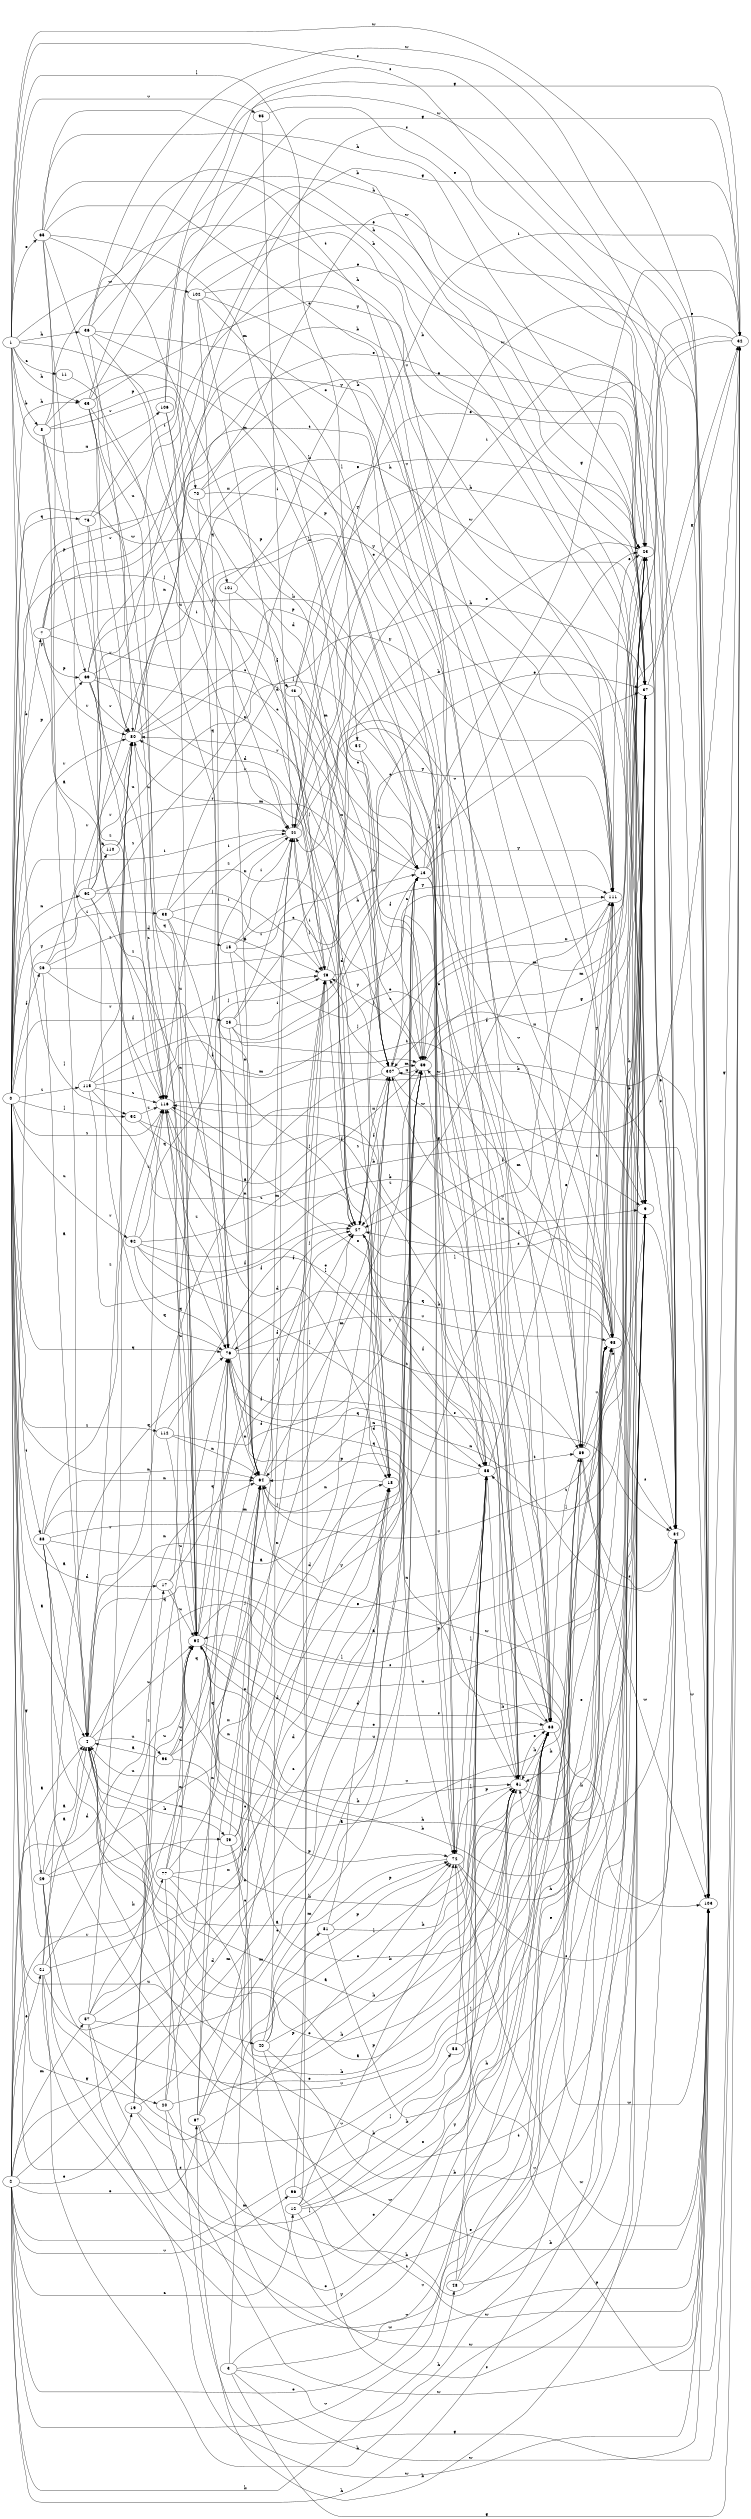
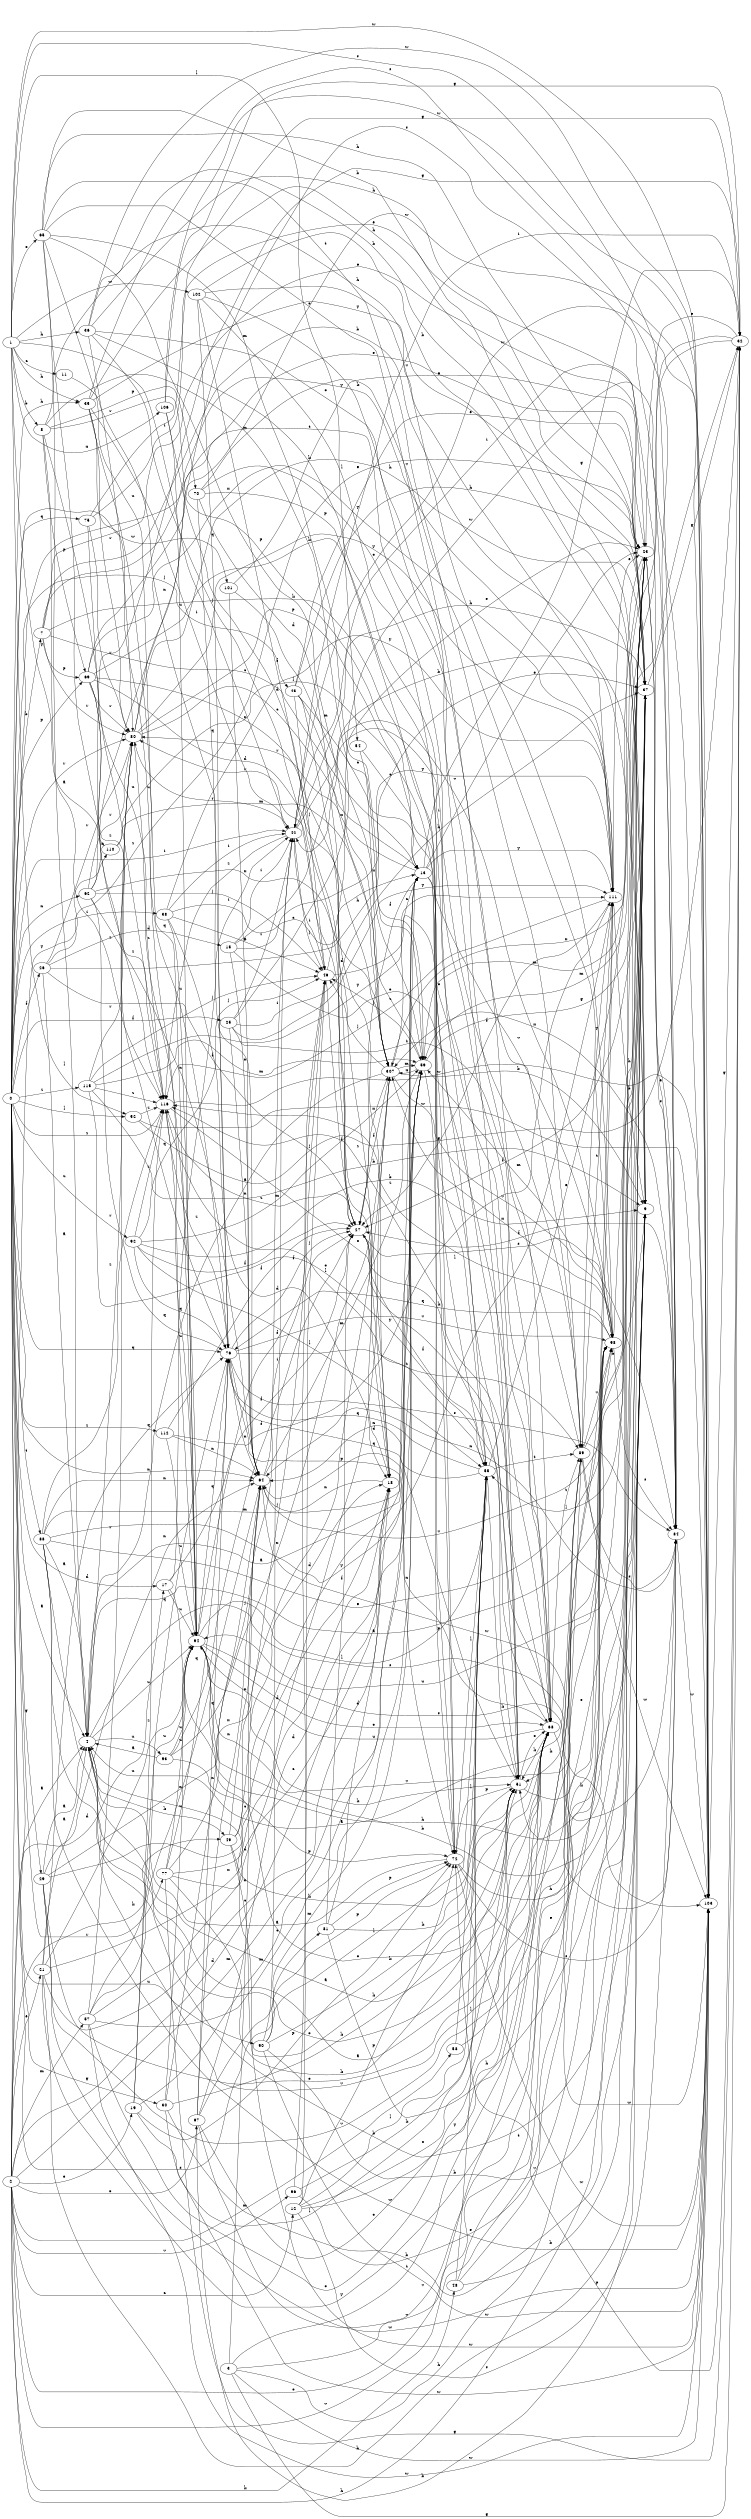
(261, 116) -> none
none -> (344, 1580)
(261, 2046) -> (261, 2046)
(165, 2105) -> (165, 2105)
